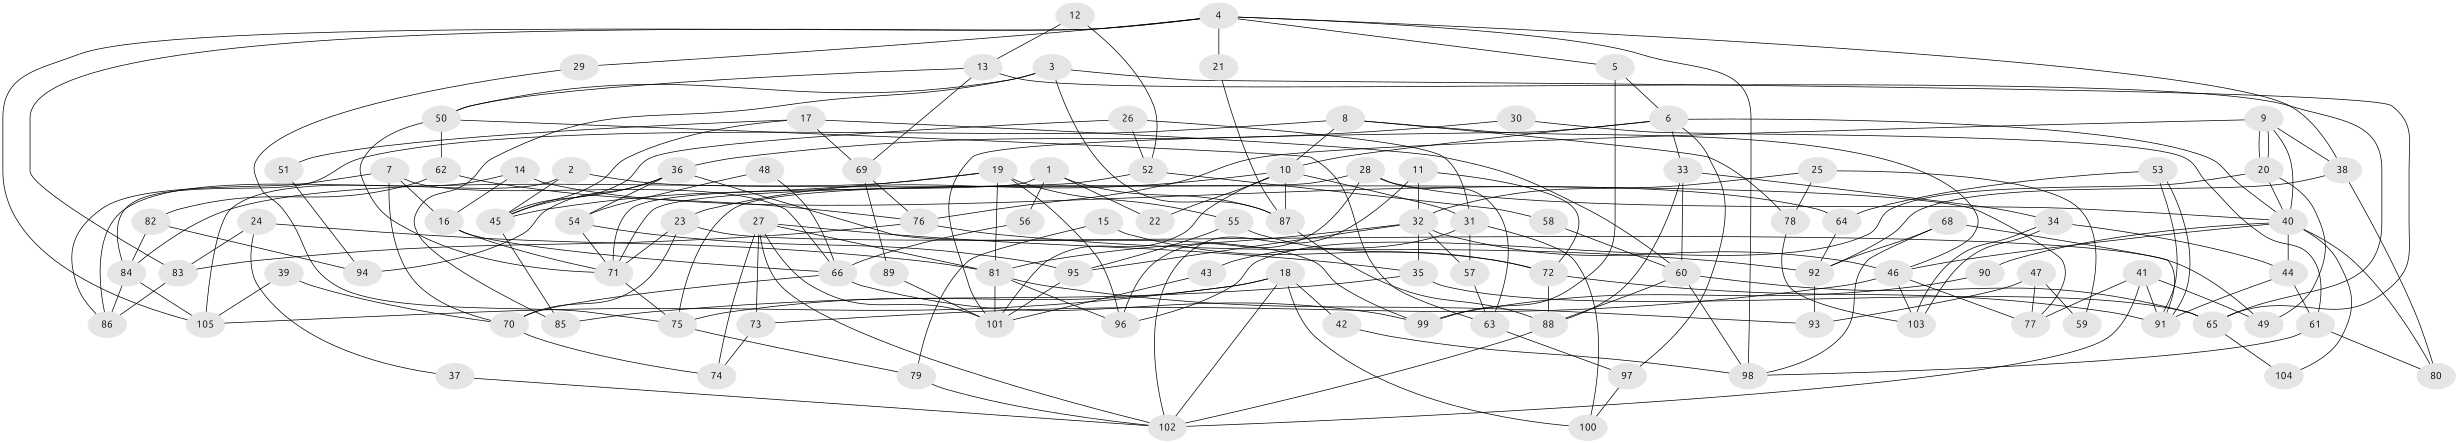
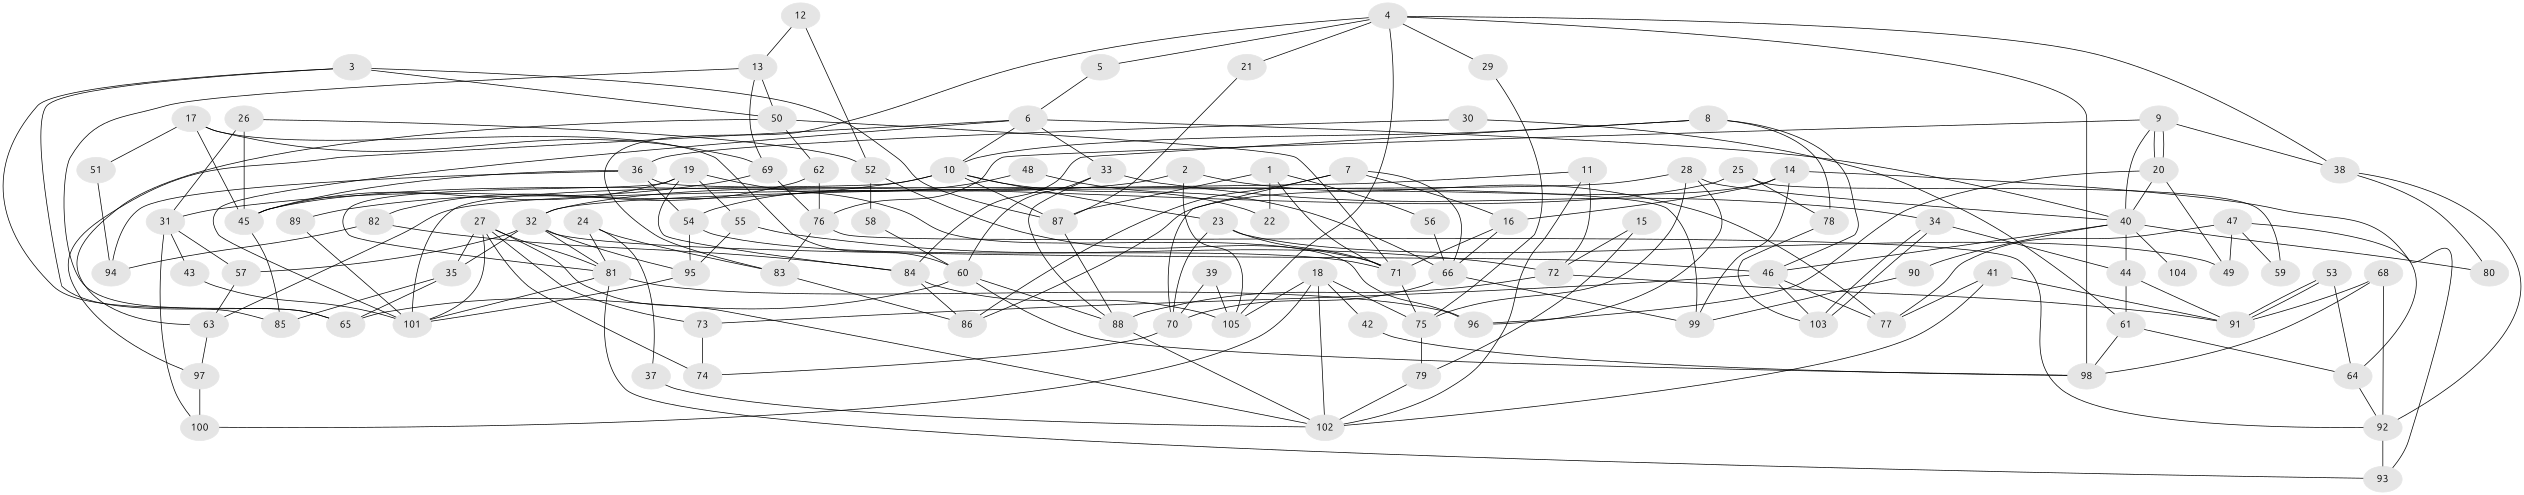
(1600, 266) -> (1747, 252)
(2204, 298) -> (2231, 248)
(2248, 350) -> none
(2376, 351) -> (2239, 350)
